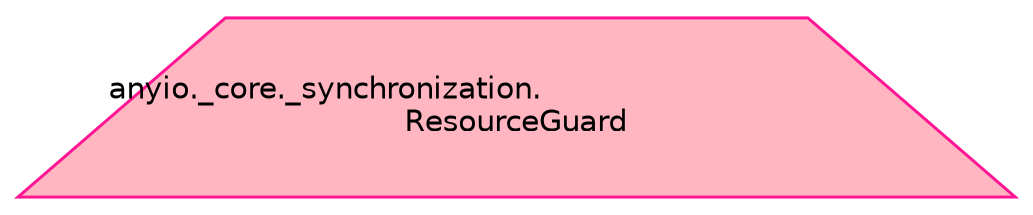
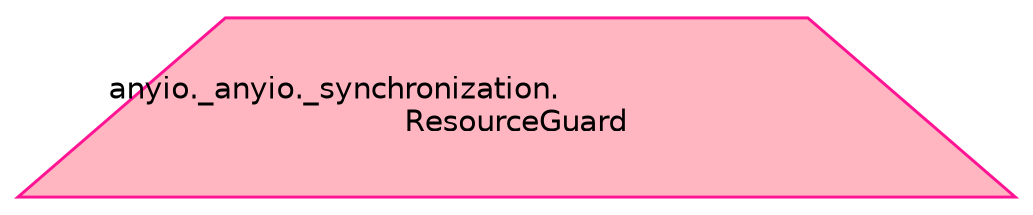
(517, 108) -> (517, 108)
